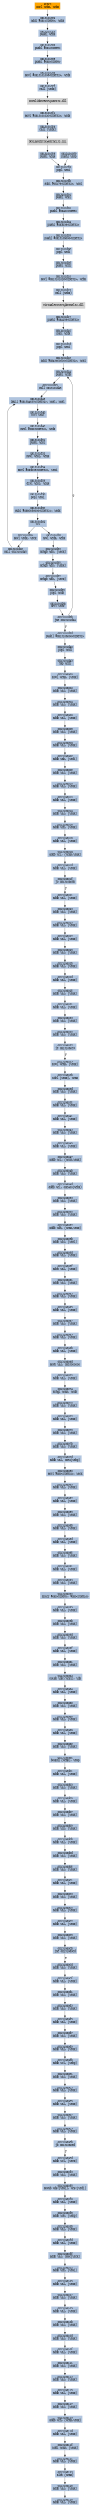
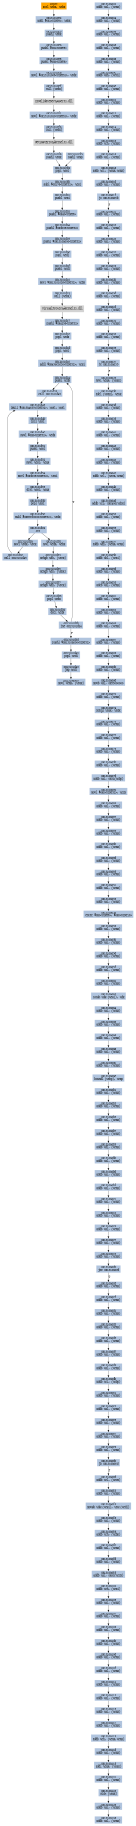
(65, 682) -> none
